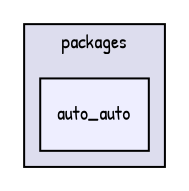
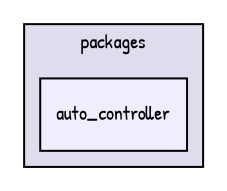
(95, 115) -> (114, 115)
